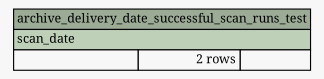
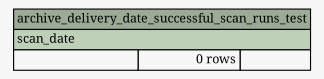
(216, 60) -> (216, 60)
